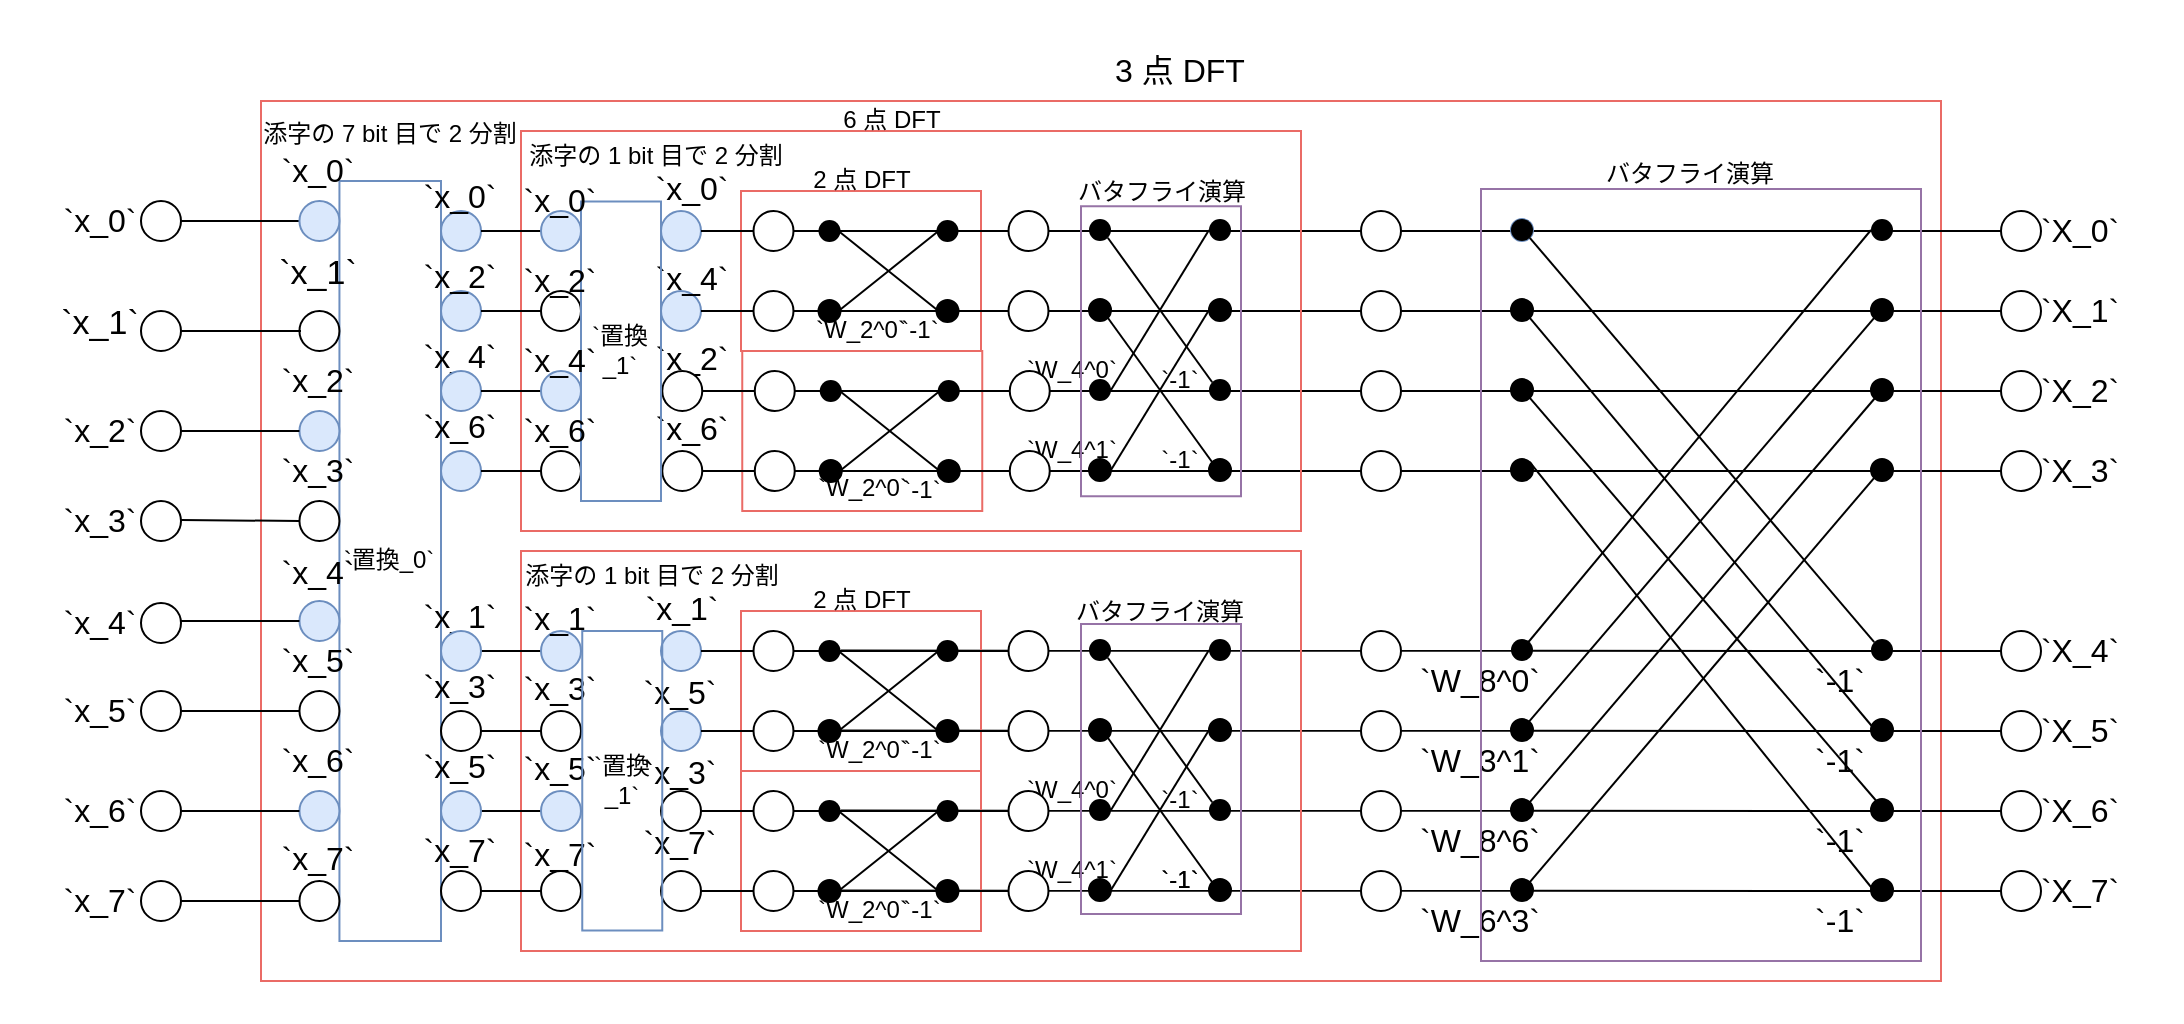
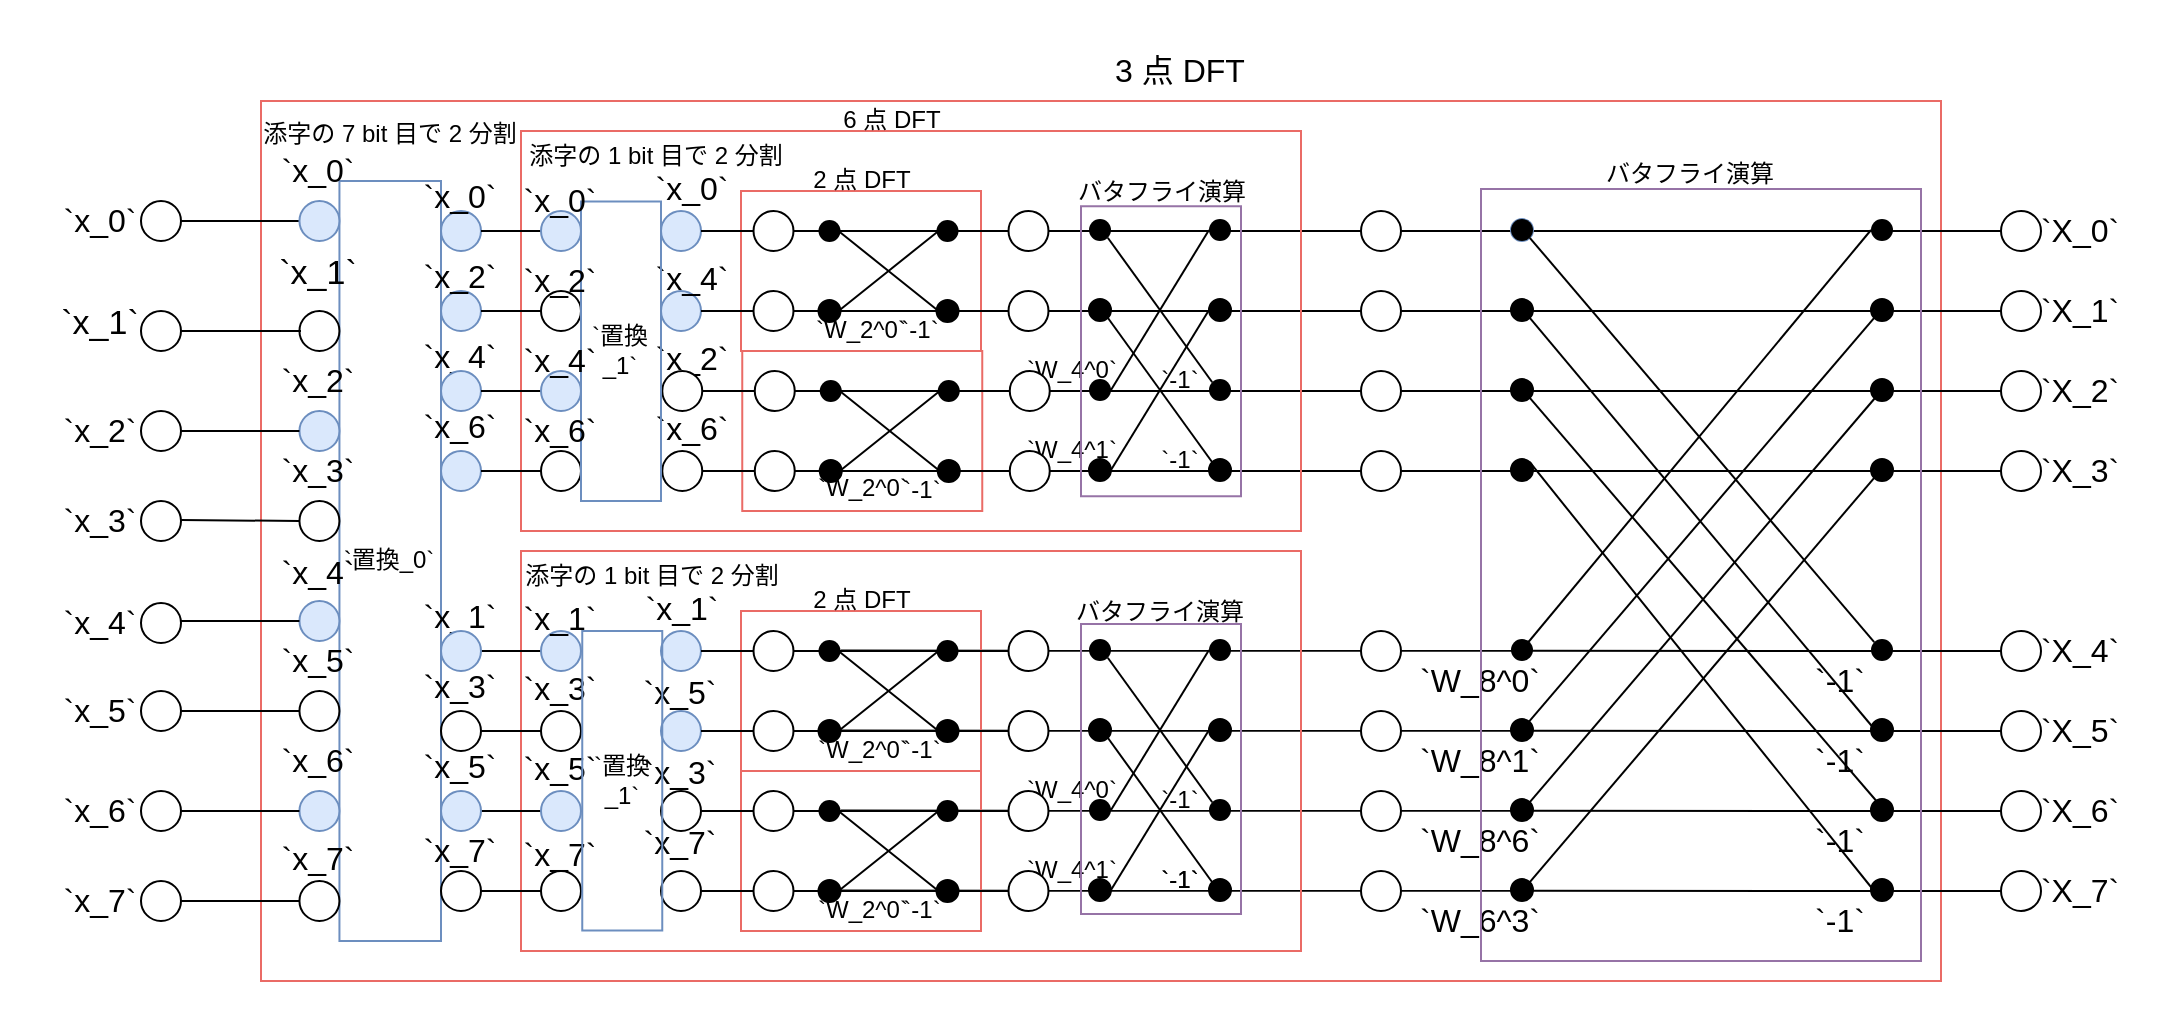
(1481, 761) -> (1481, 761)
